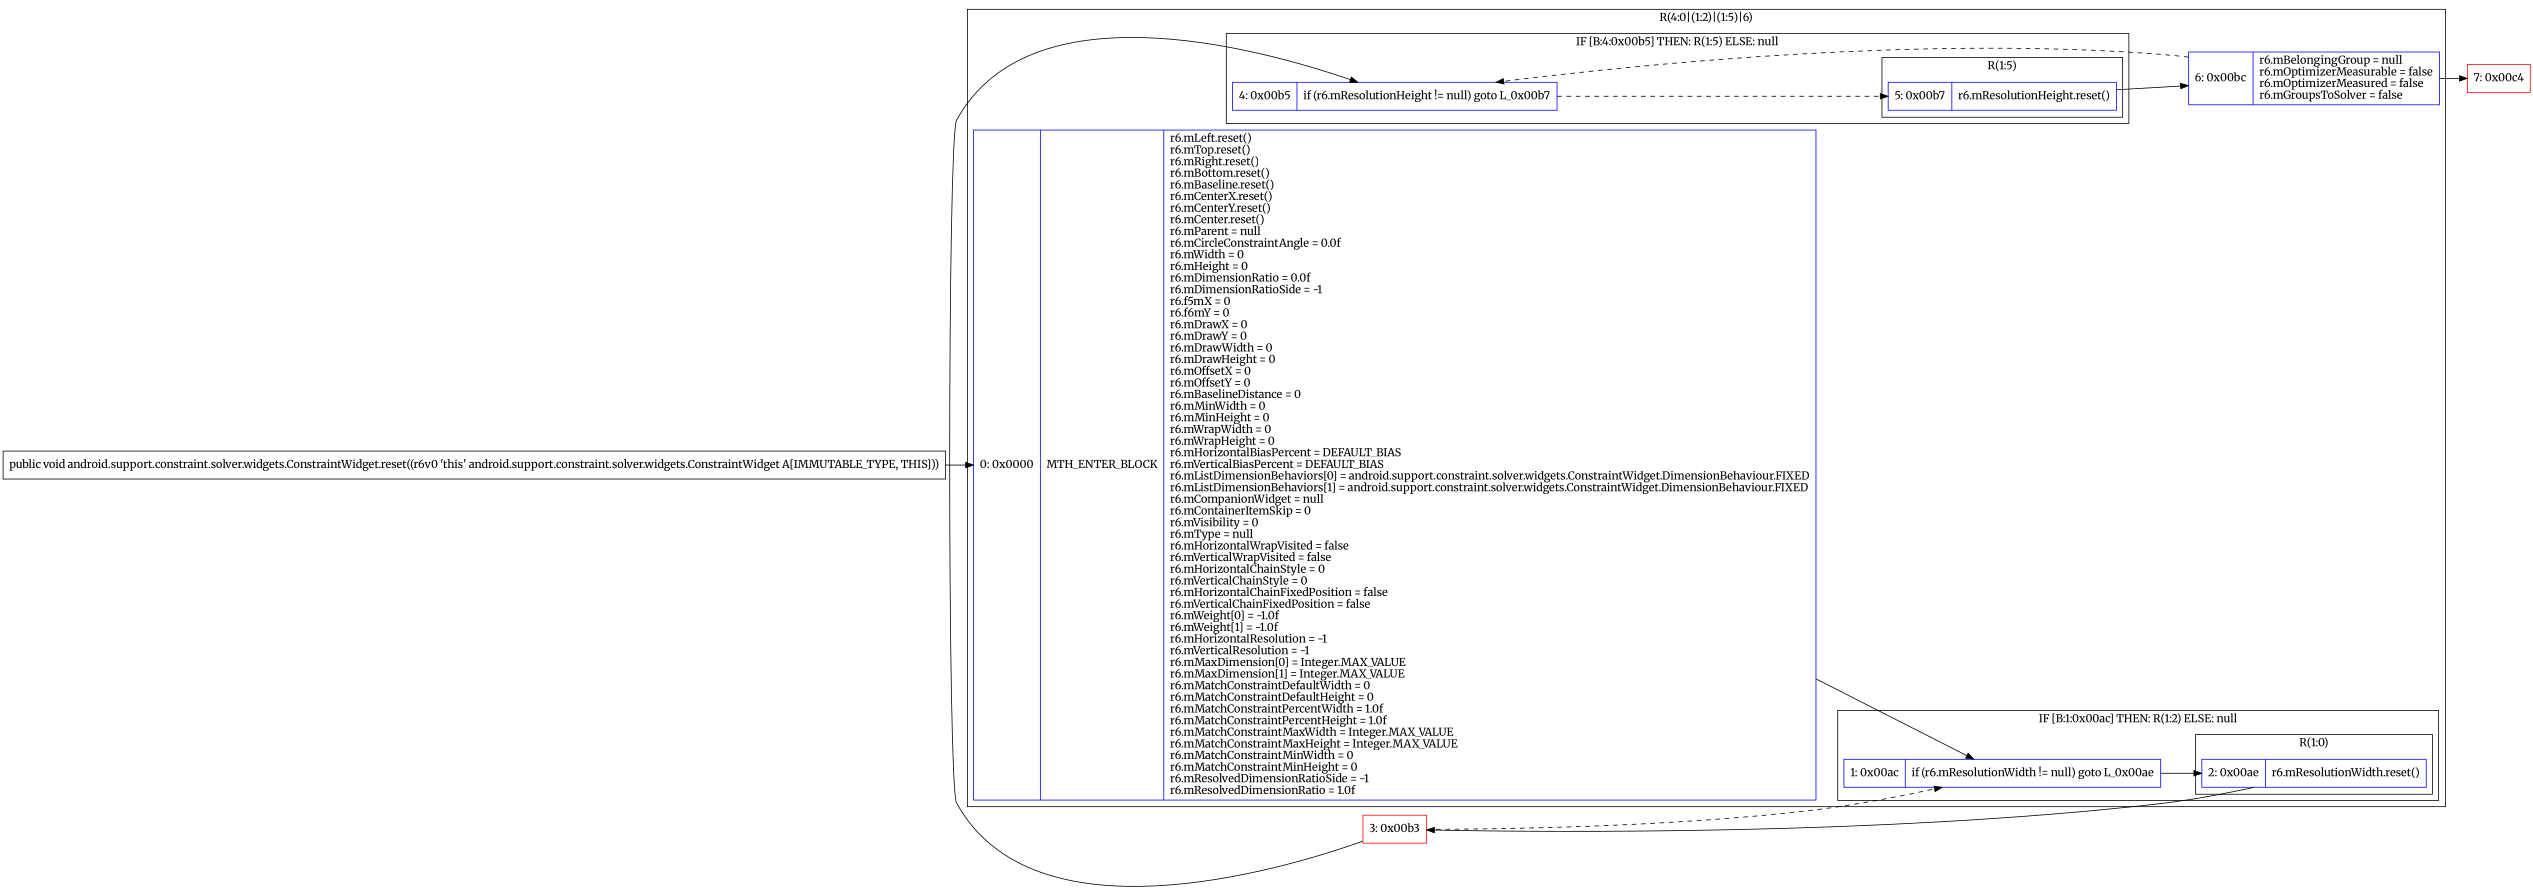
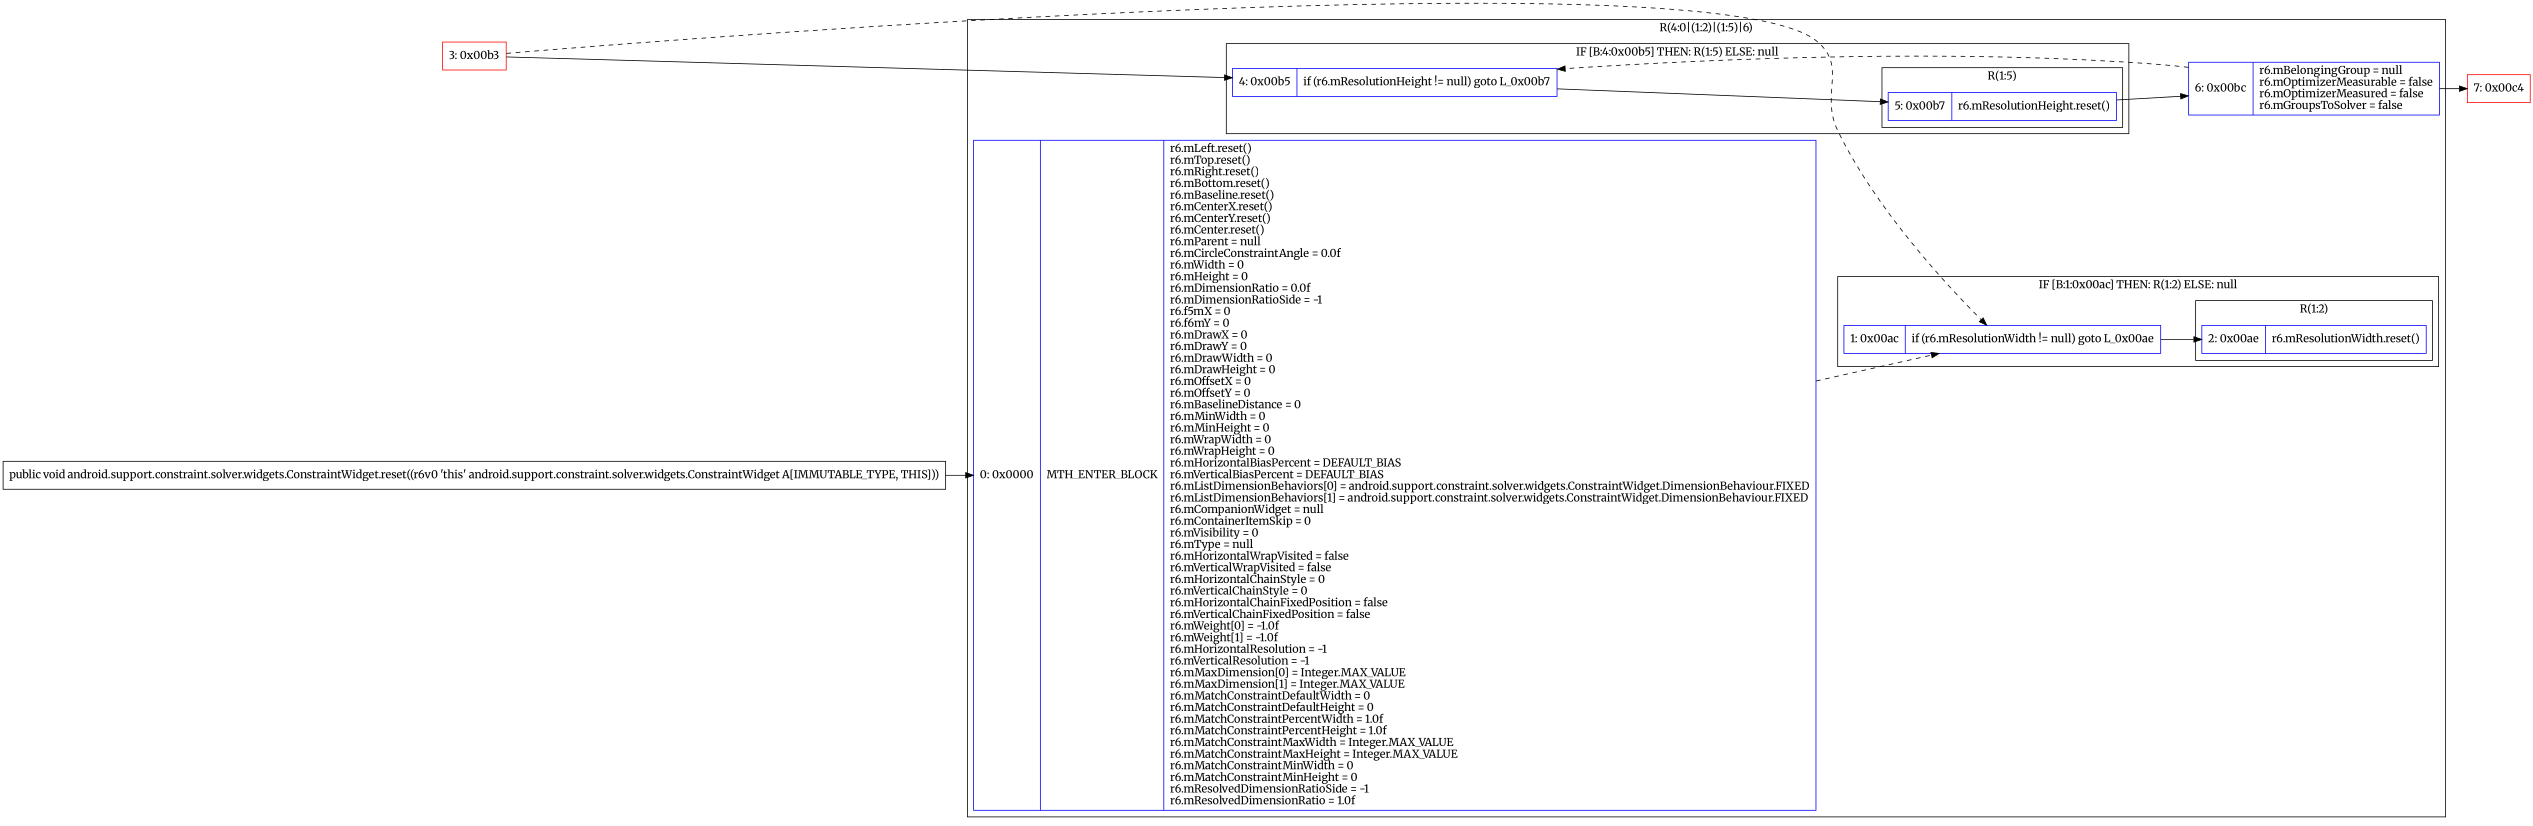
(1719, 96) -> (1719, 95)
(1891, 717) -> (1859, 371)
(2314, 743) -> (2314, 310)
(1846, 826) -> none
